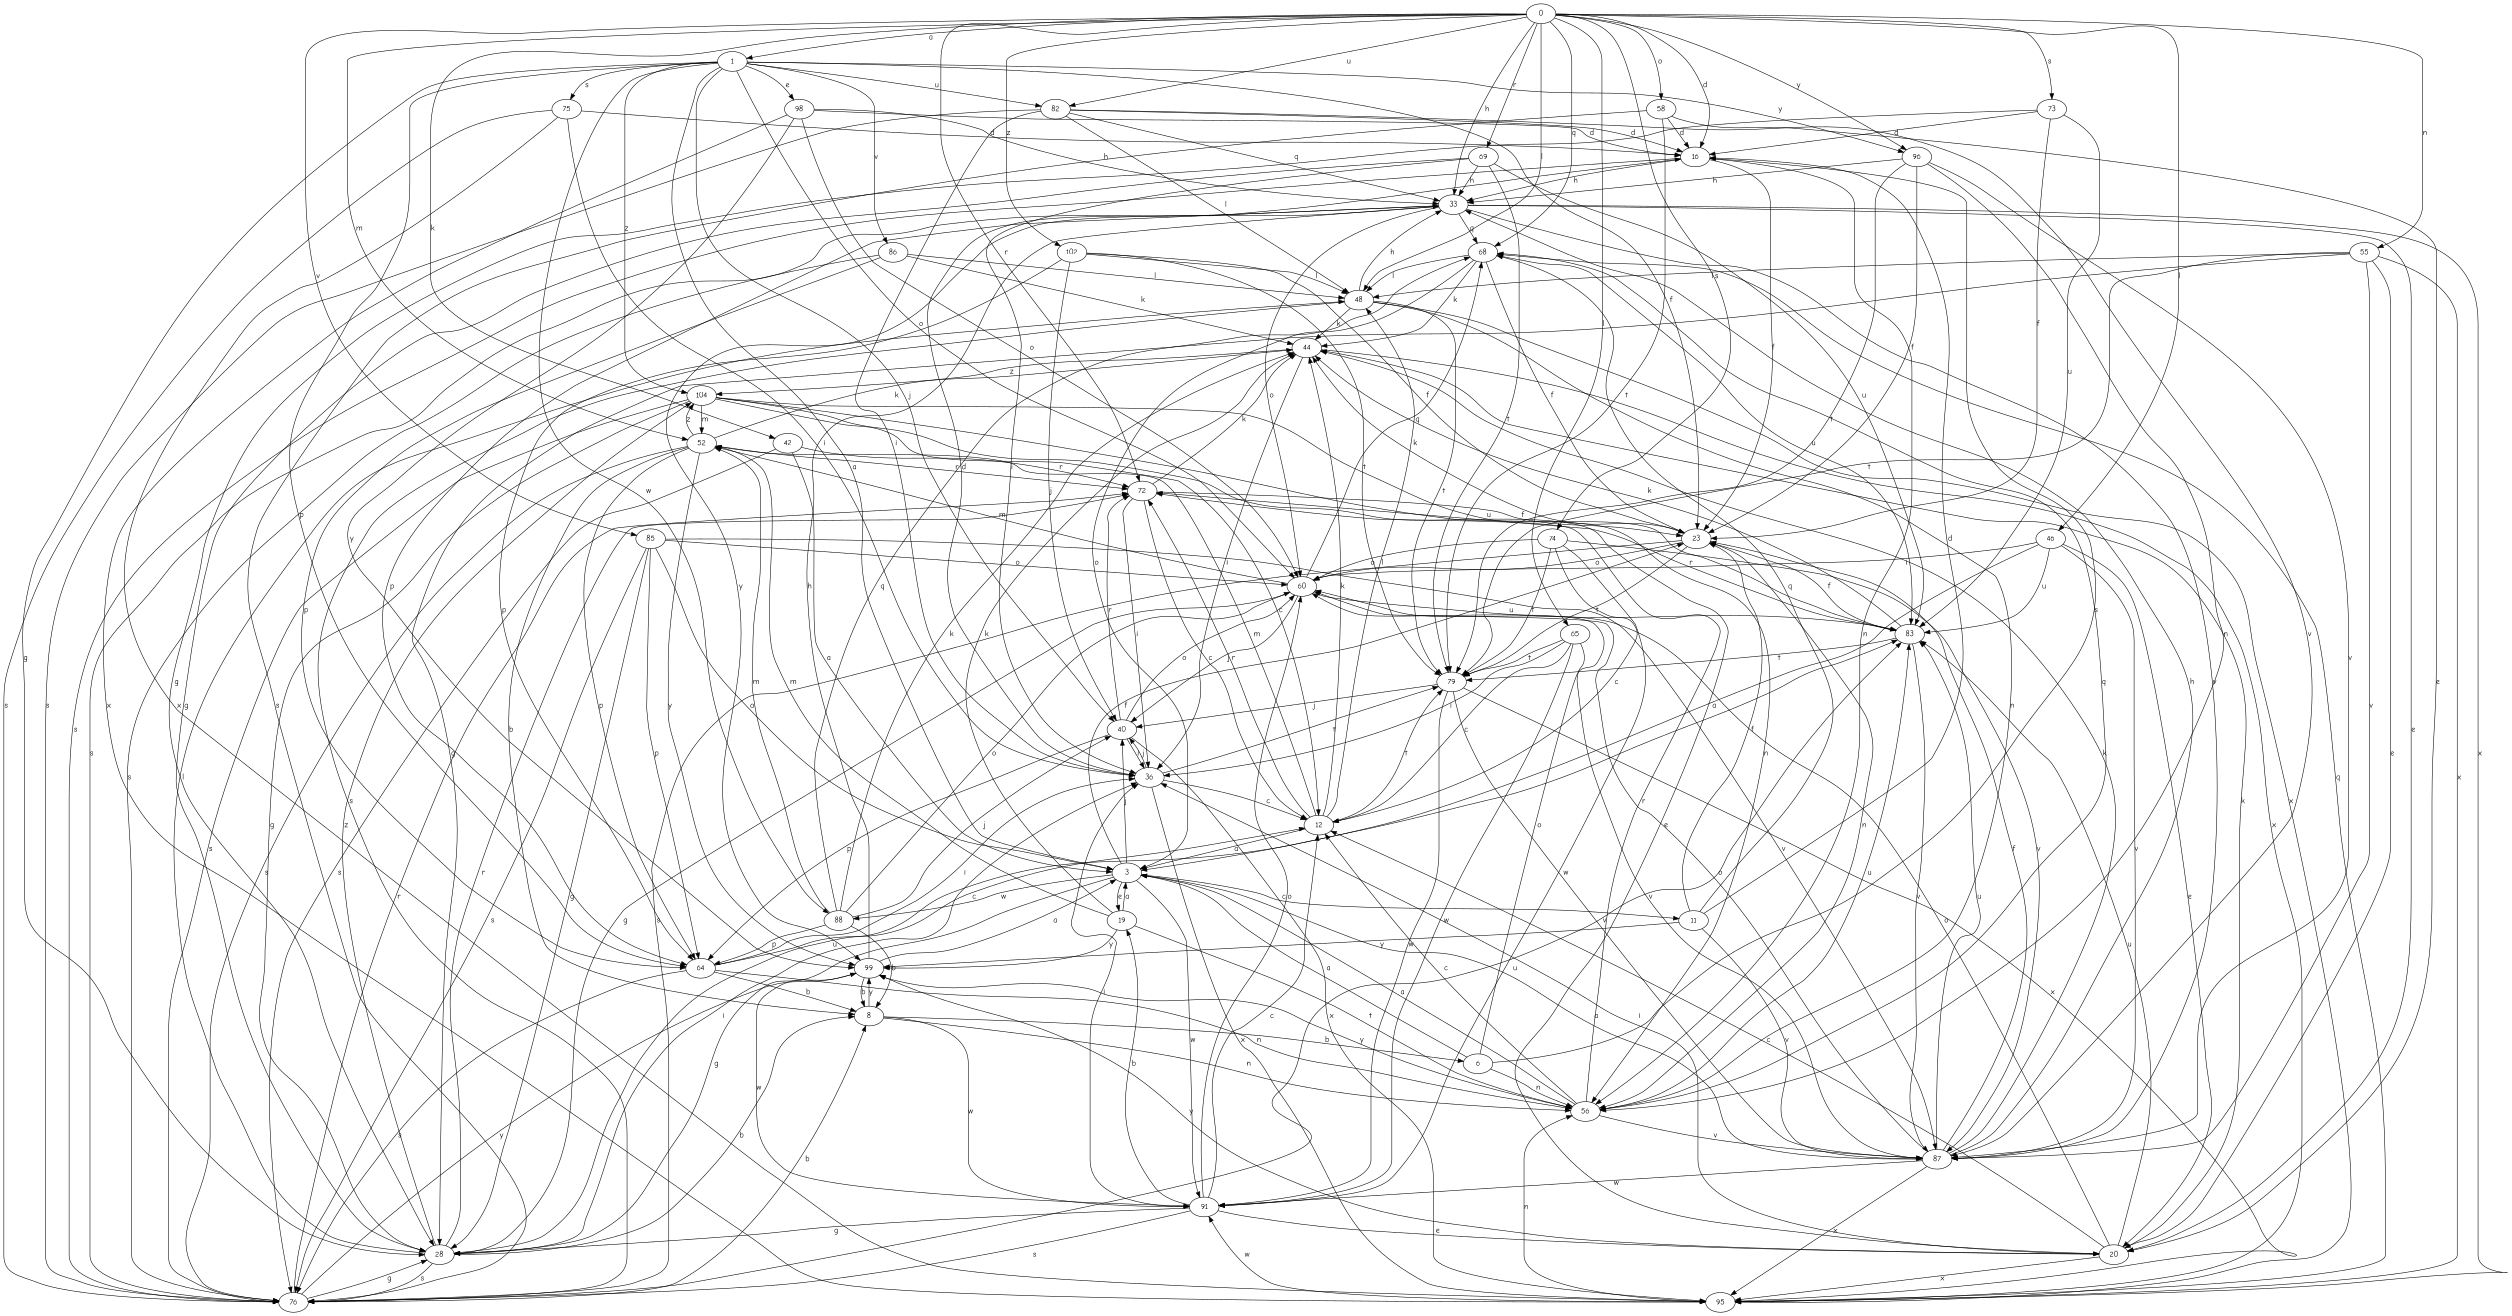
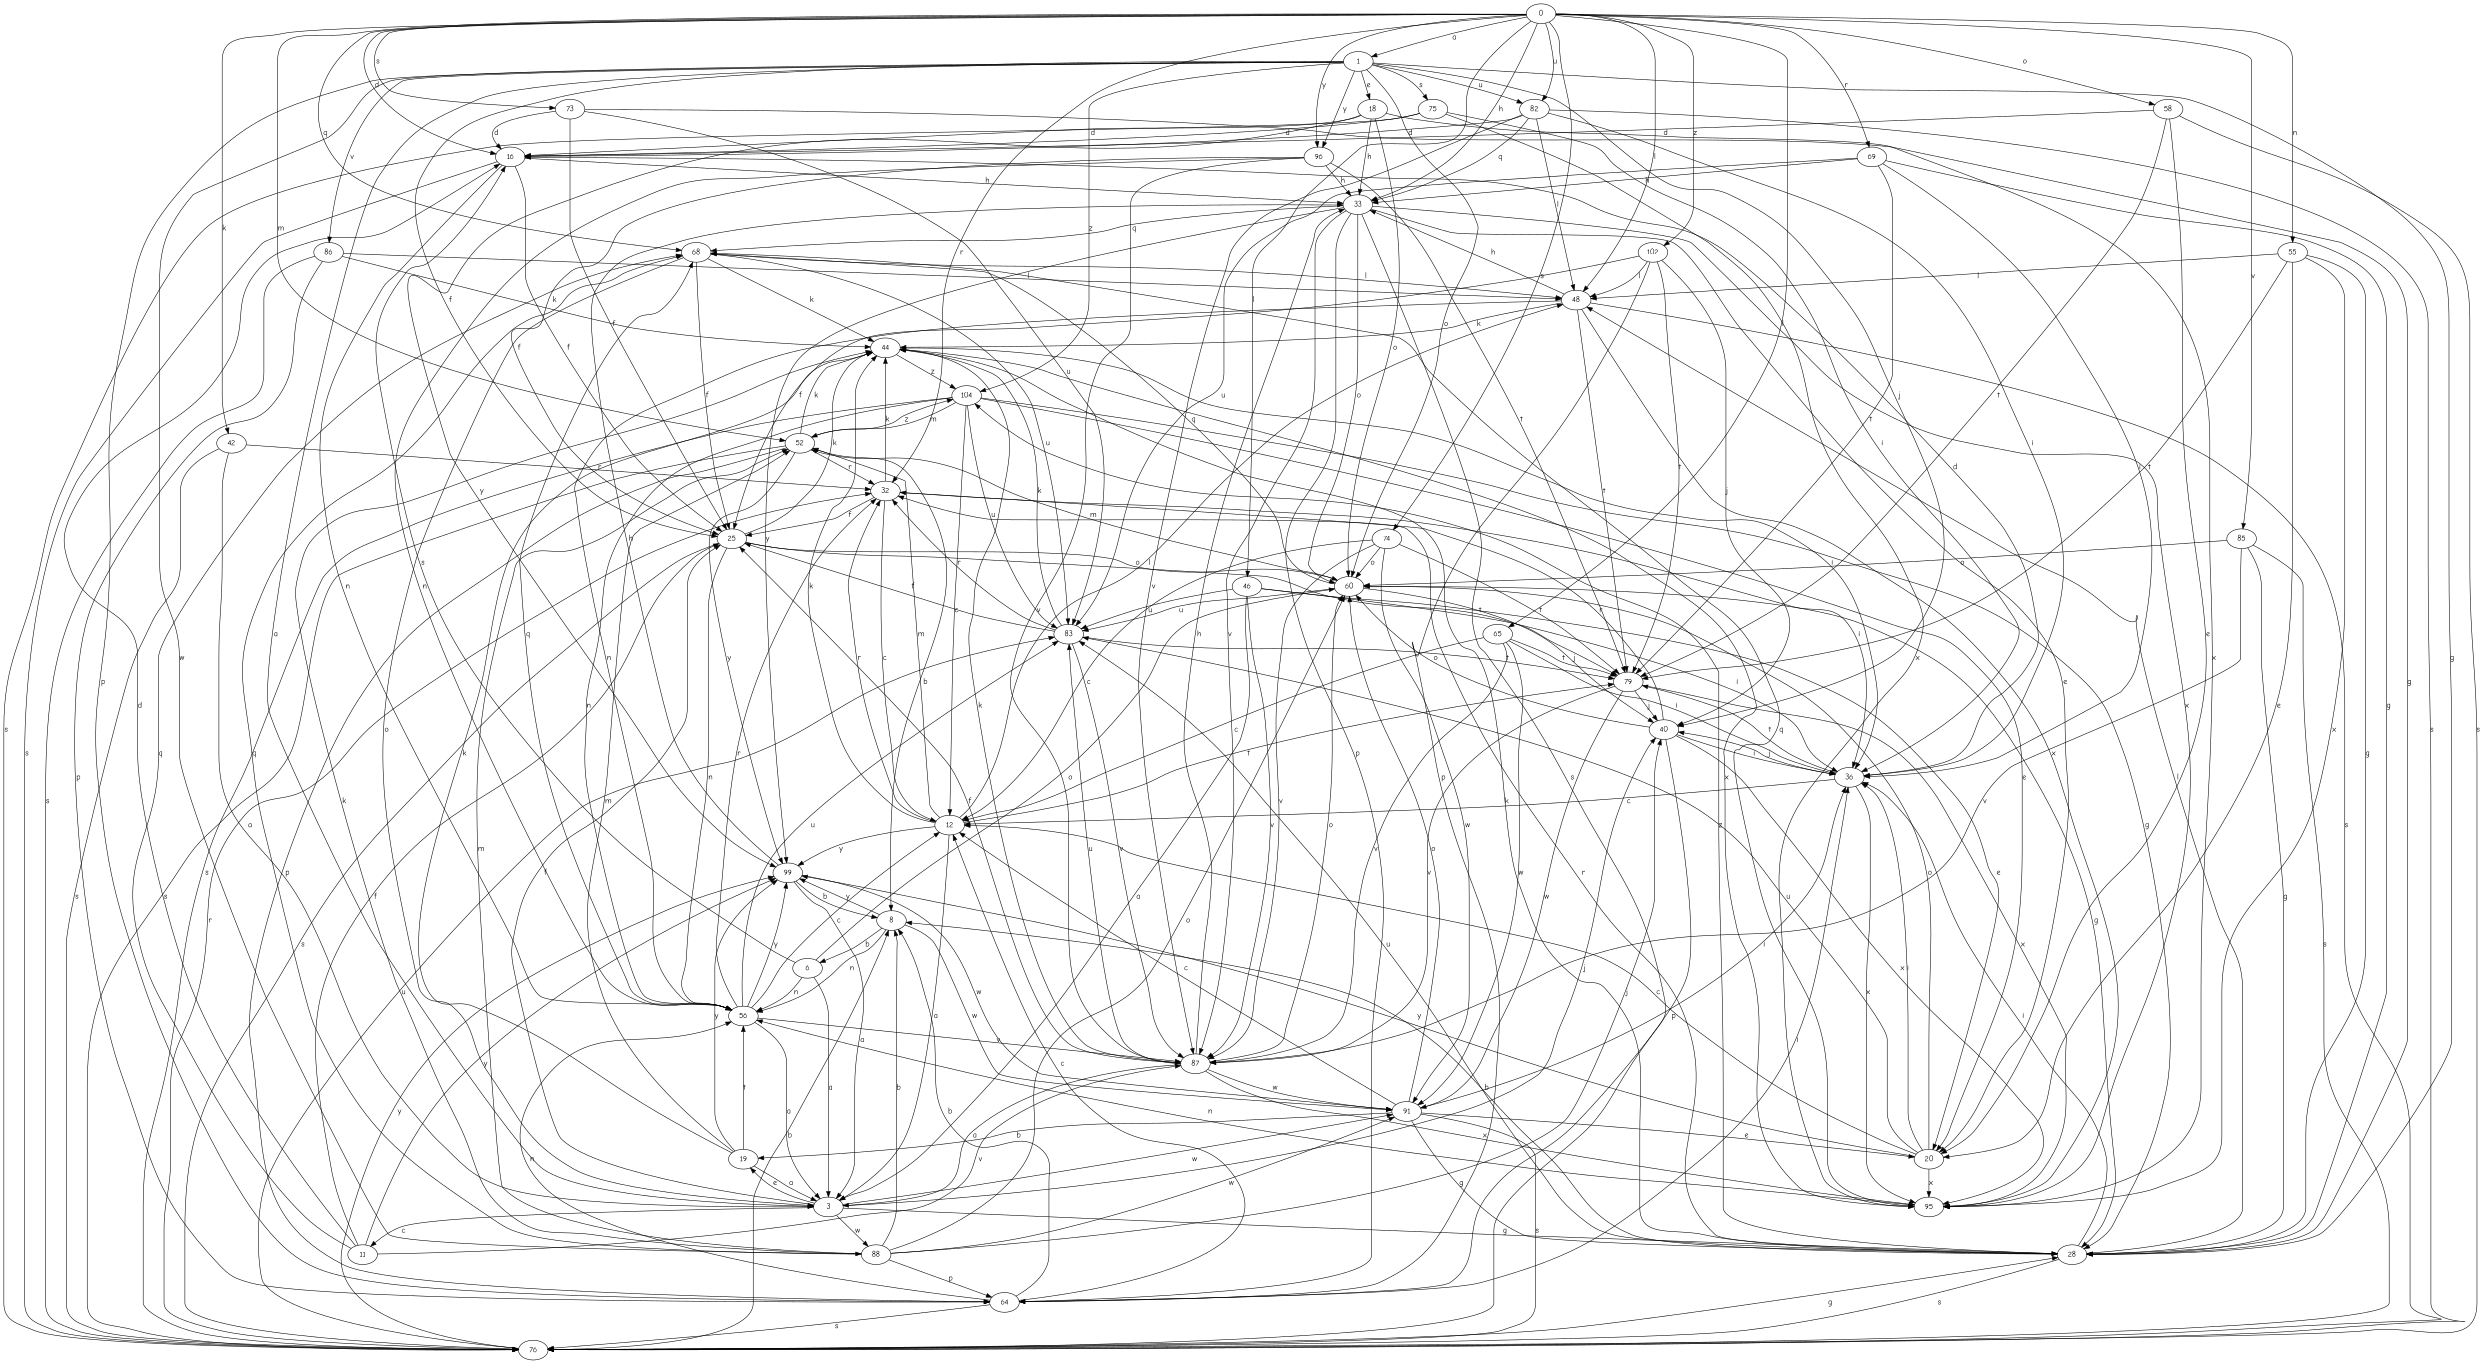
(799, 109) -> (1373, 109)
(1142, 491) -> (885, 491)
(1696, 539) -> (732, 539)
(2110, 541) -> (1507, 822)
(1678, 567) -> (1565, 636)
(654, 753) -> none
(841, 788) -> none
none -> (867, 837)
(2369, 847) -> none
(1444, 1299) -> (1145, 1206)
